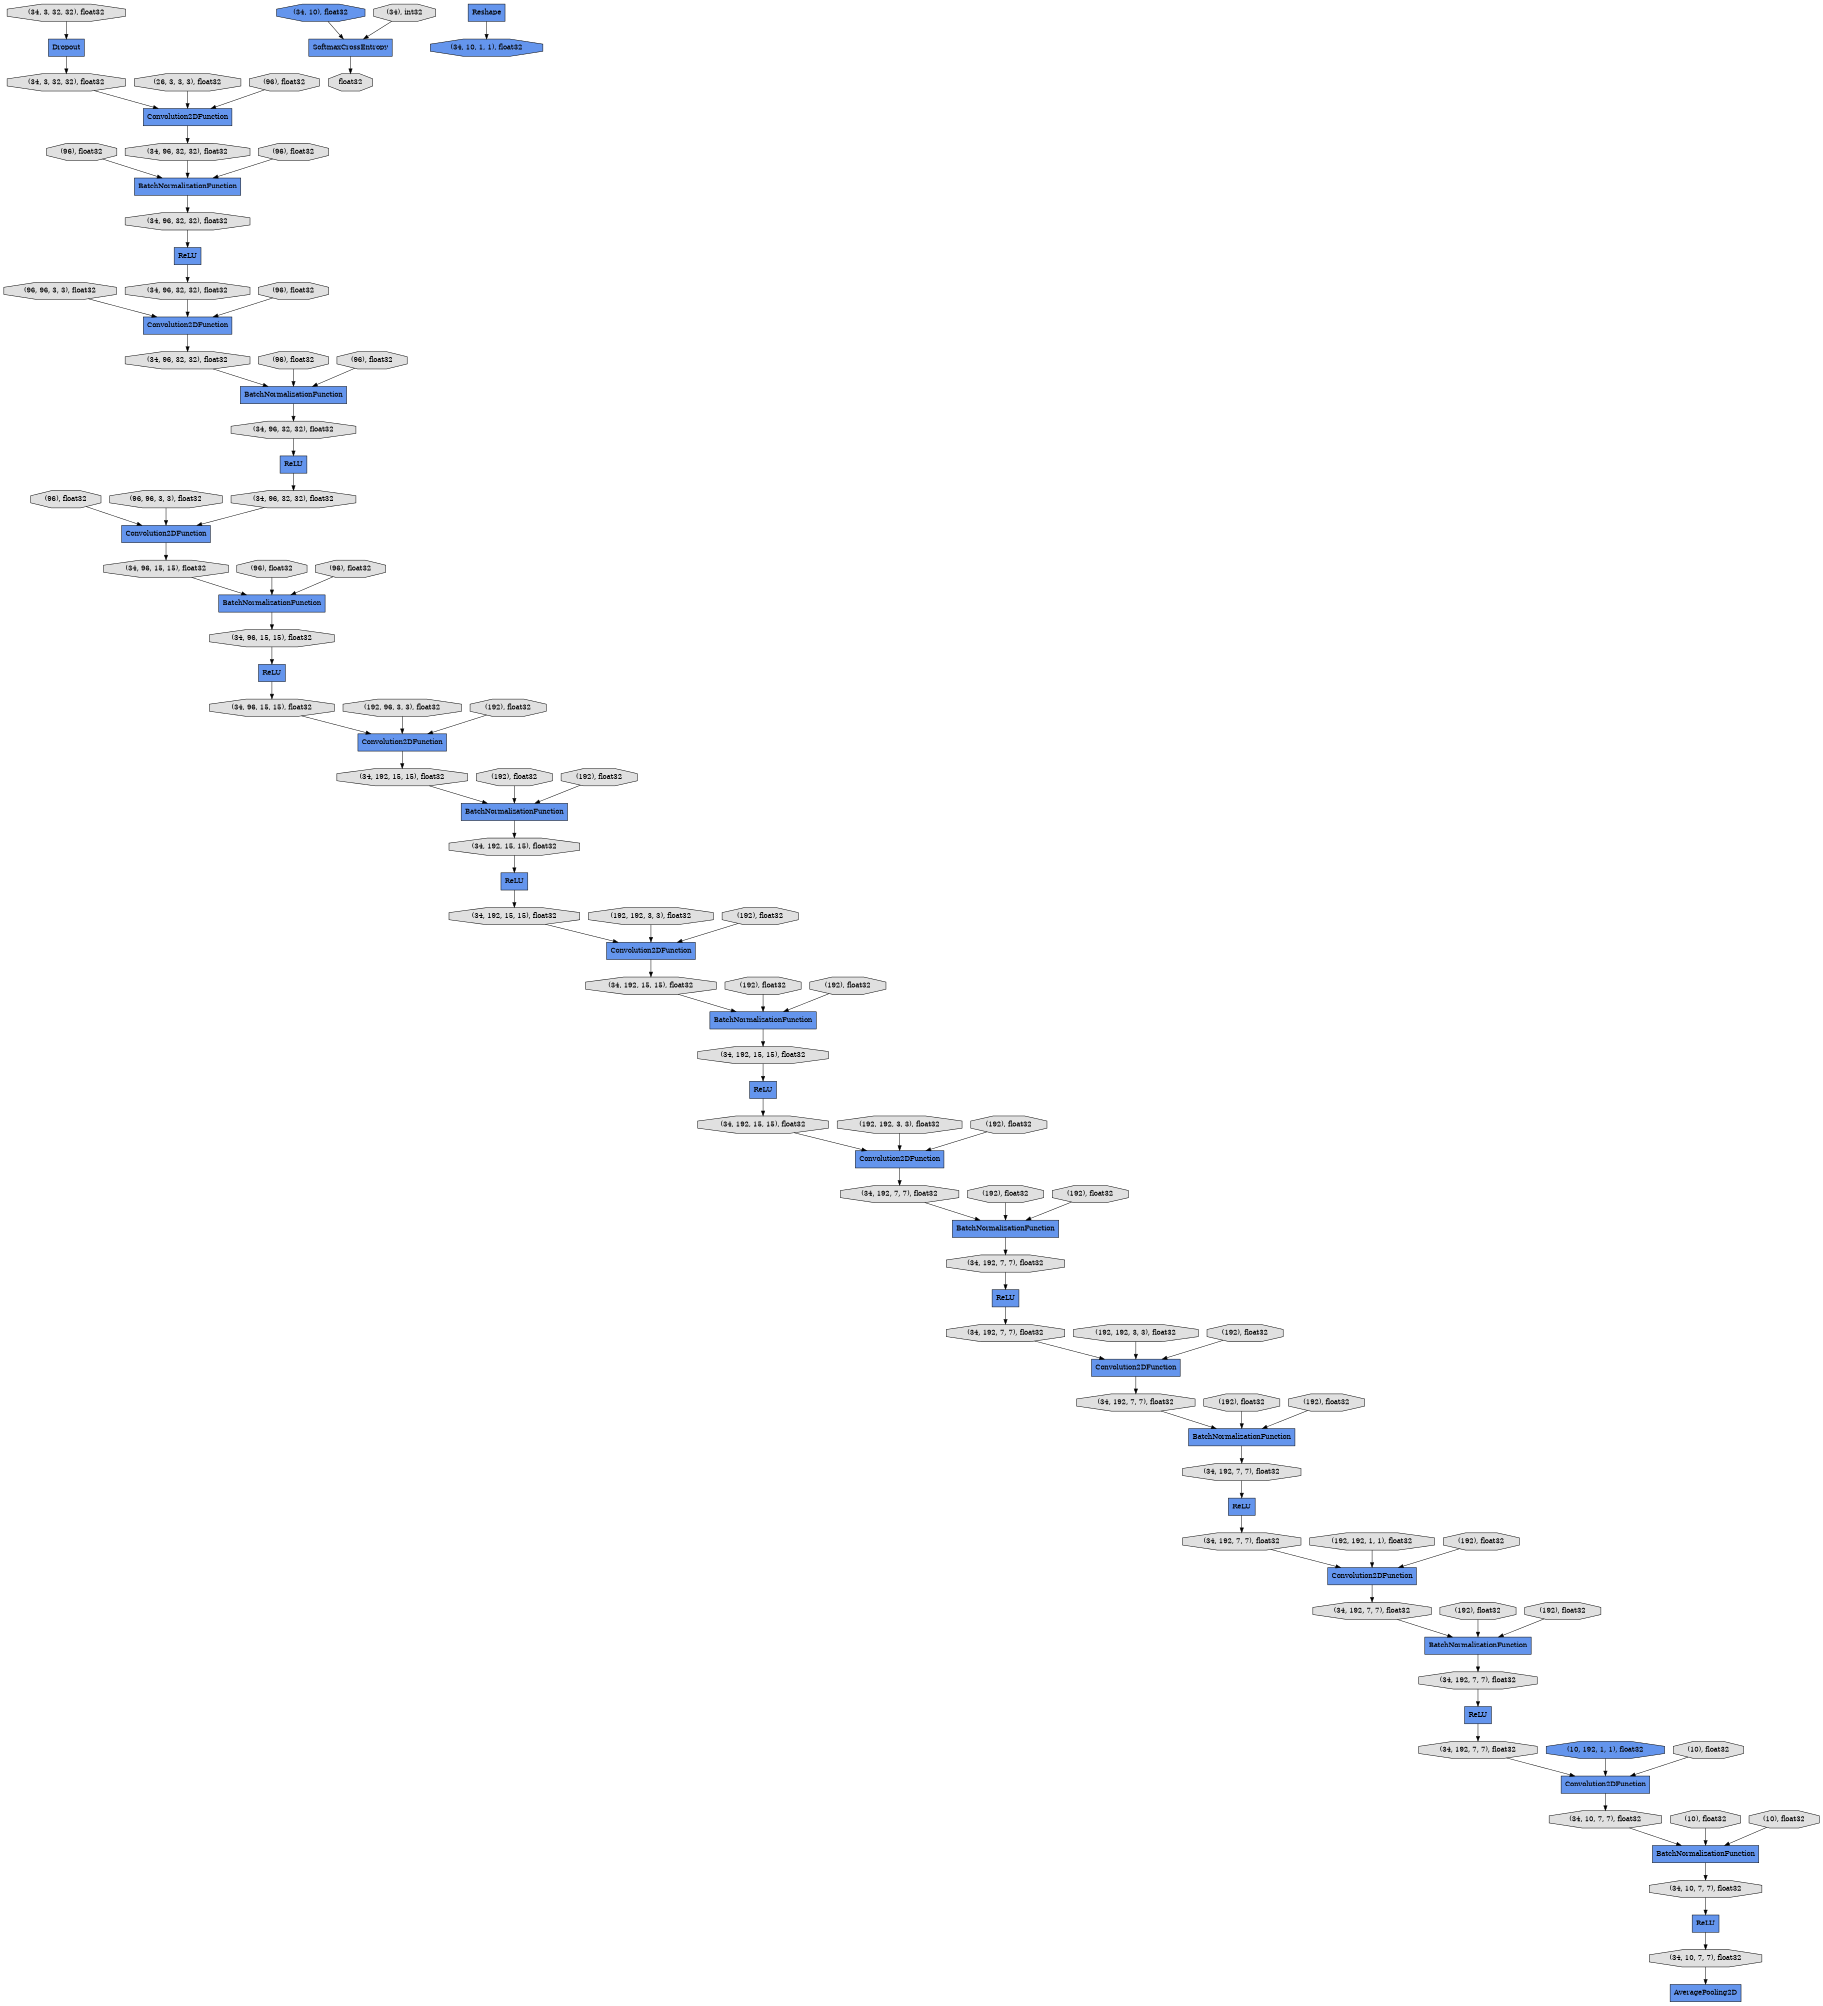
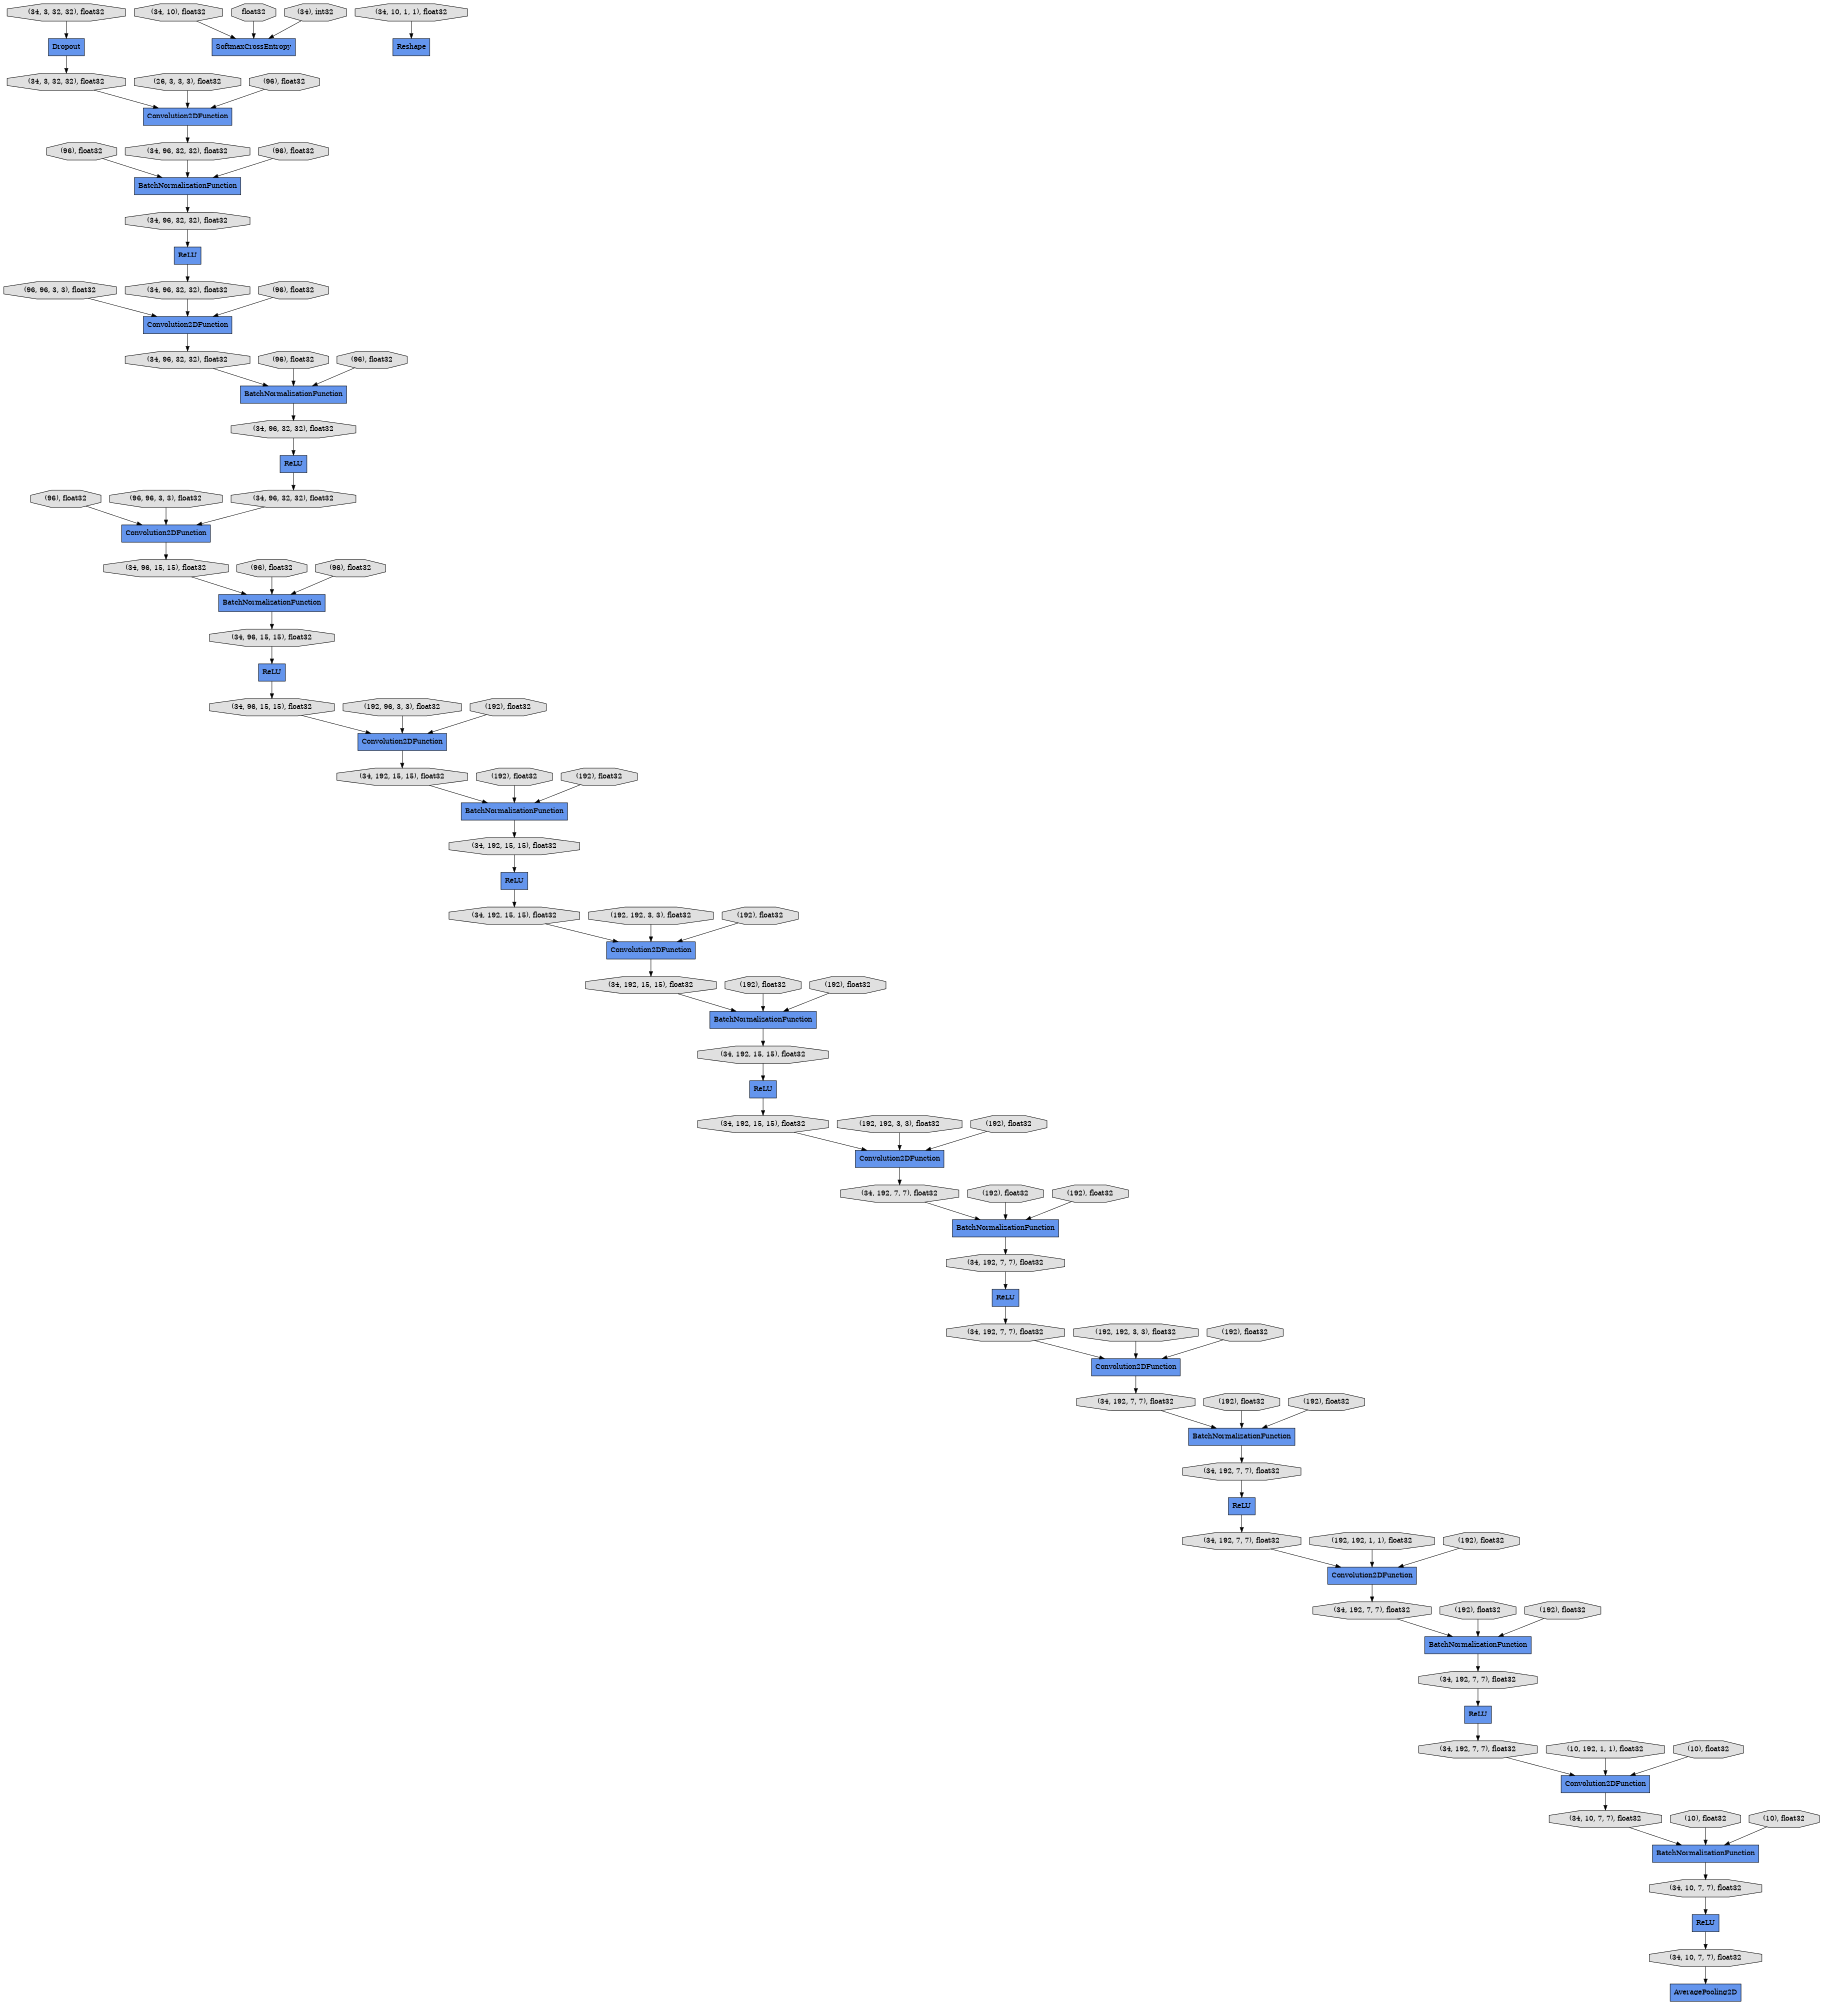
(321, 13) -> (178, 12)
(487, 28) -> (411, 27)
(487, 48) -> (411, 12)
(351, 63) -> (254, 27)
(1605, 1750) -> (1605, 1749)
